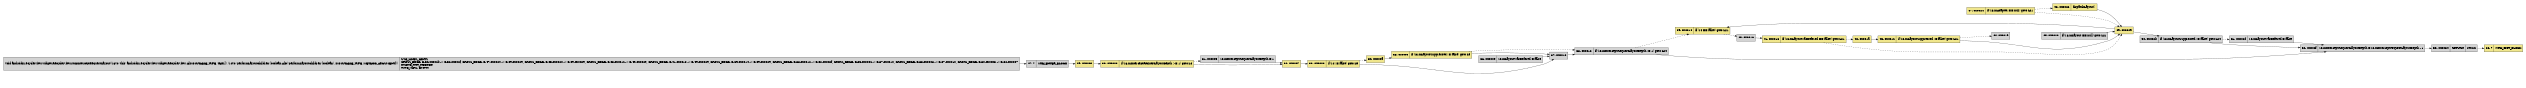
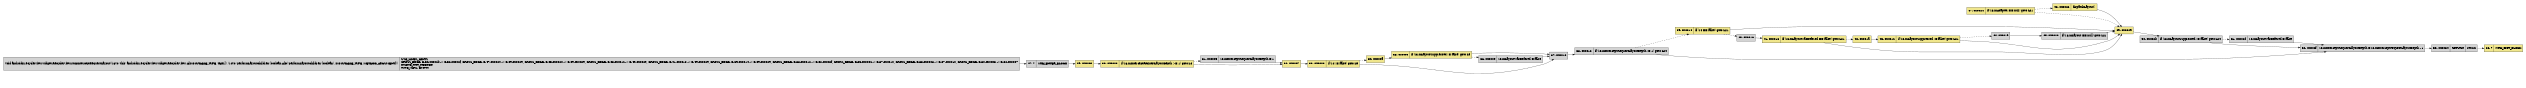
(1922, 23) -> (1921, 27)
none -> (2025, 36)
(1521, 50) -> (1474, 57)
(1975, 52) -> (1975, 52)
